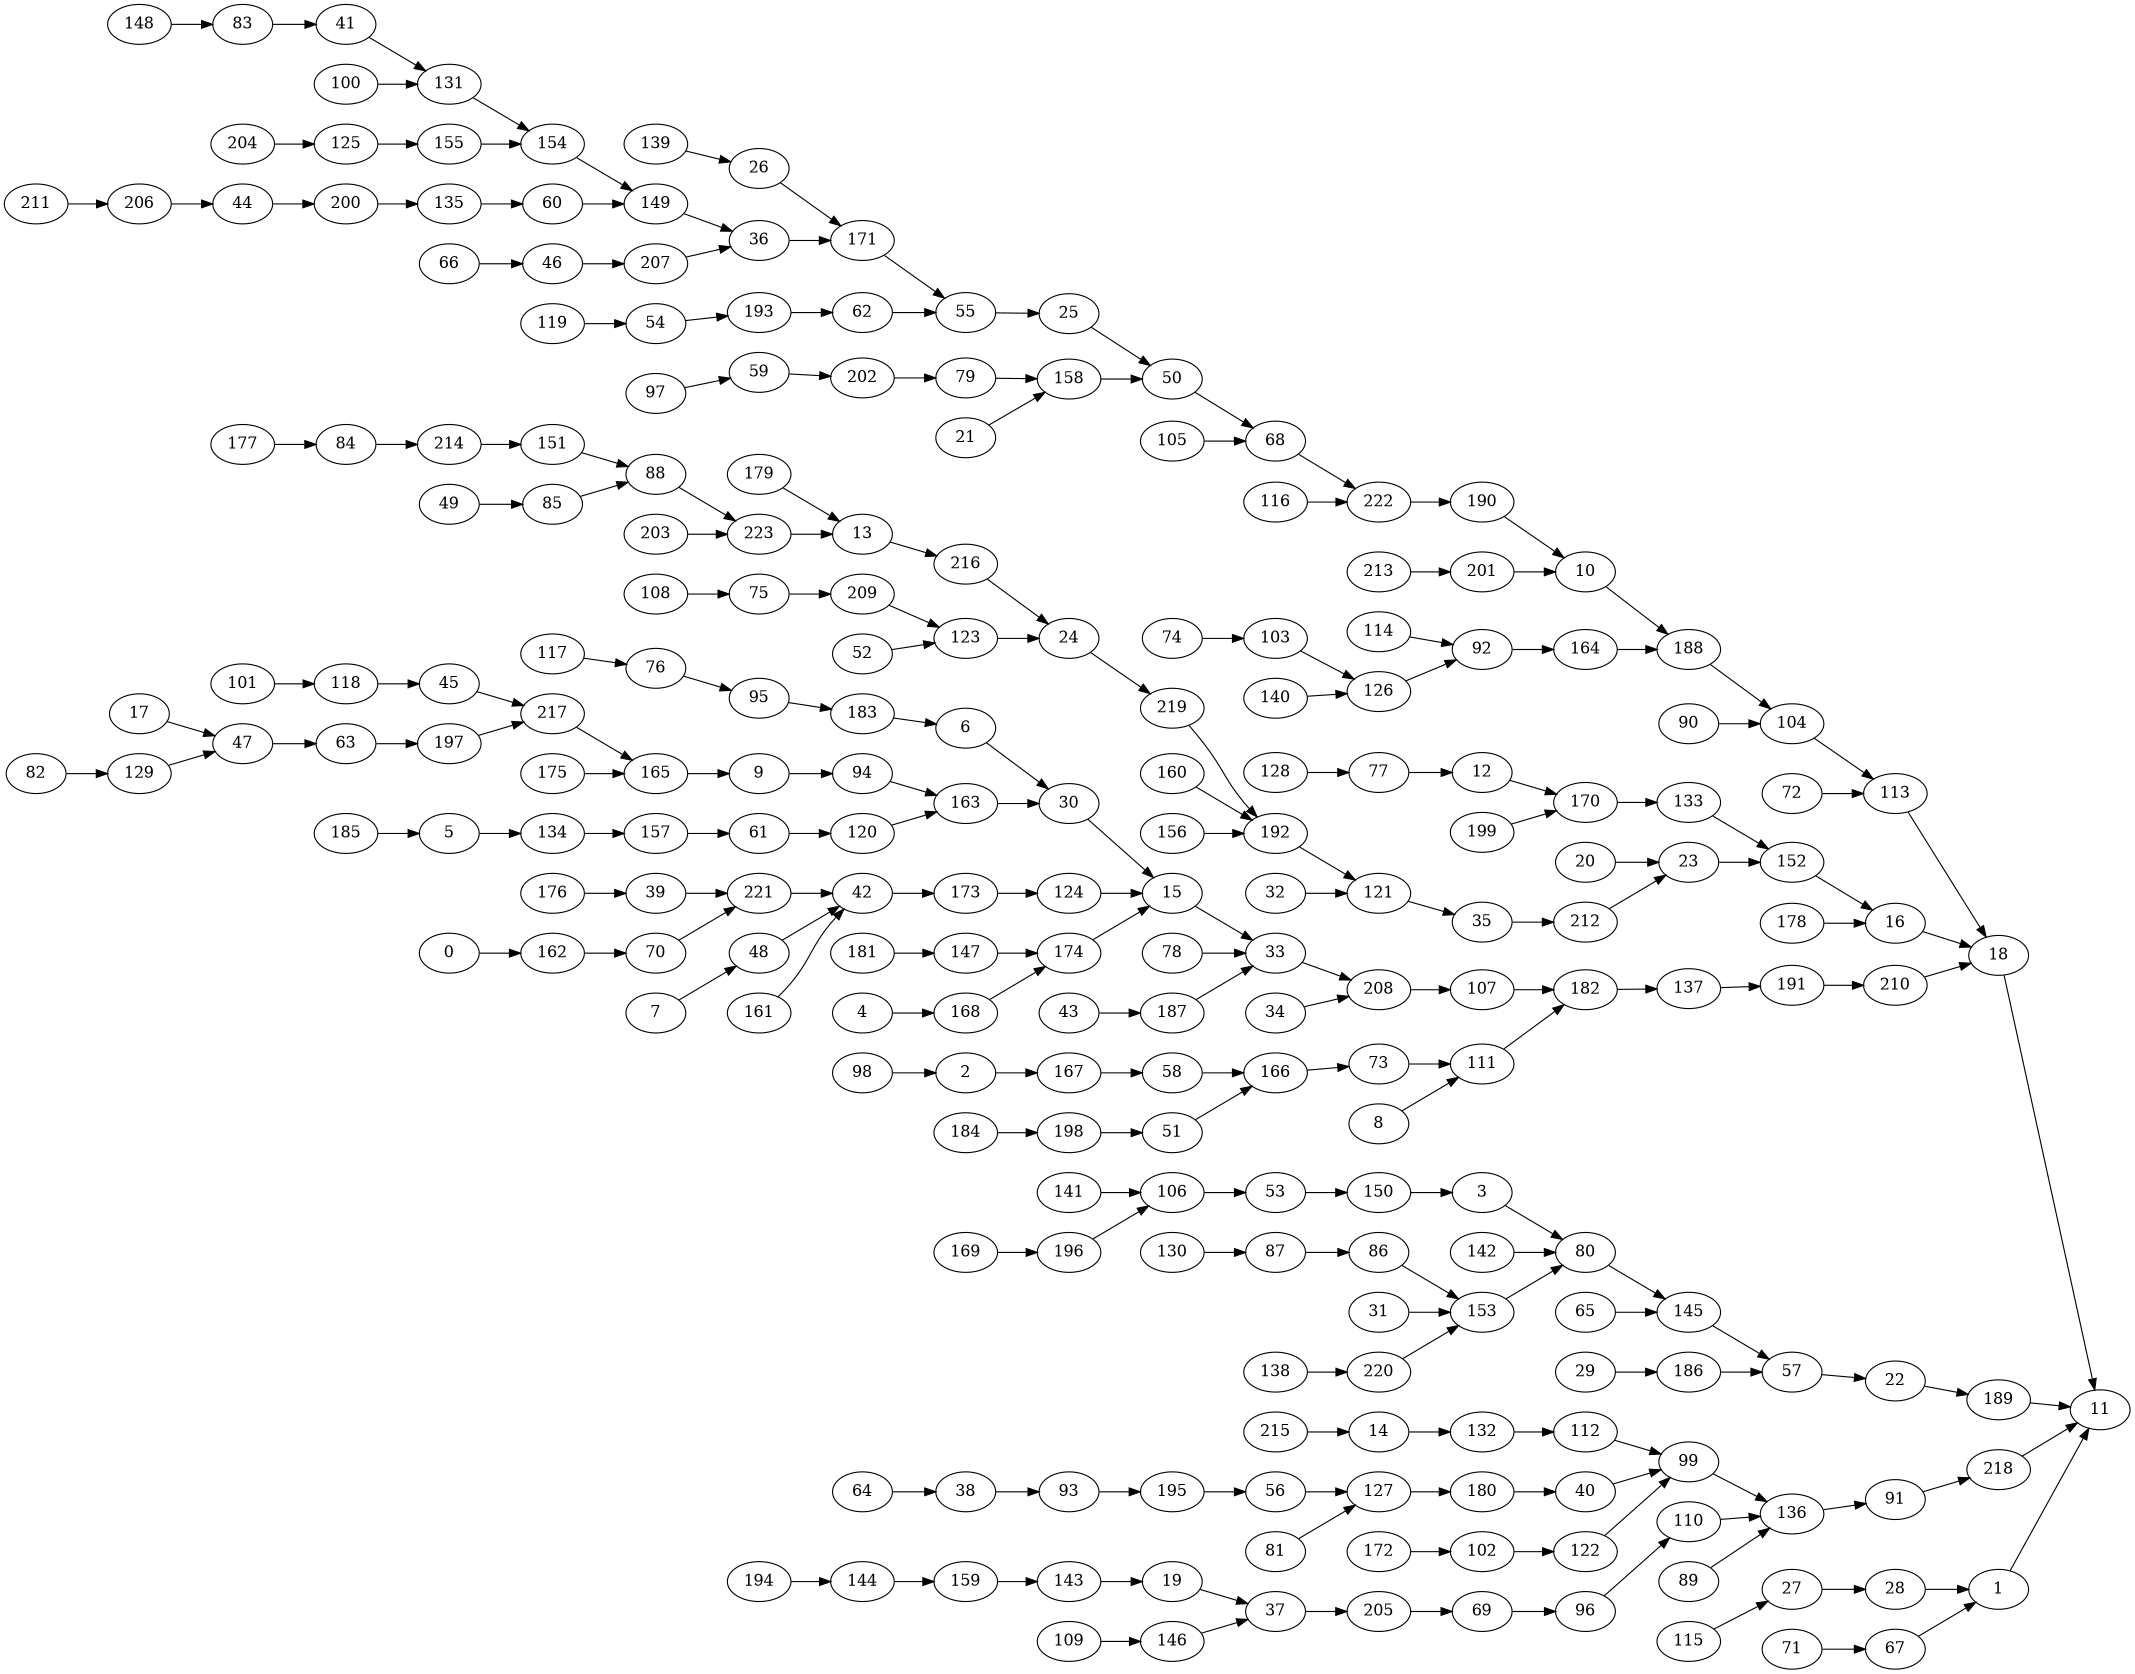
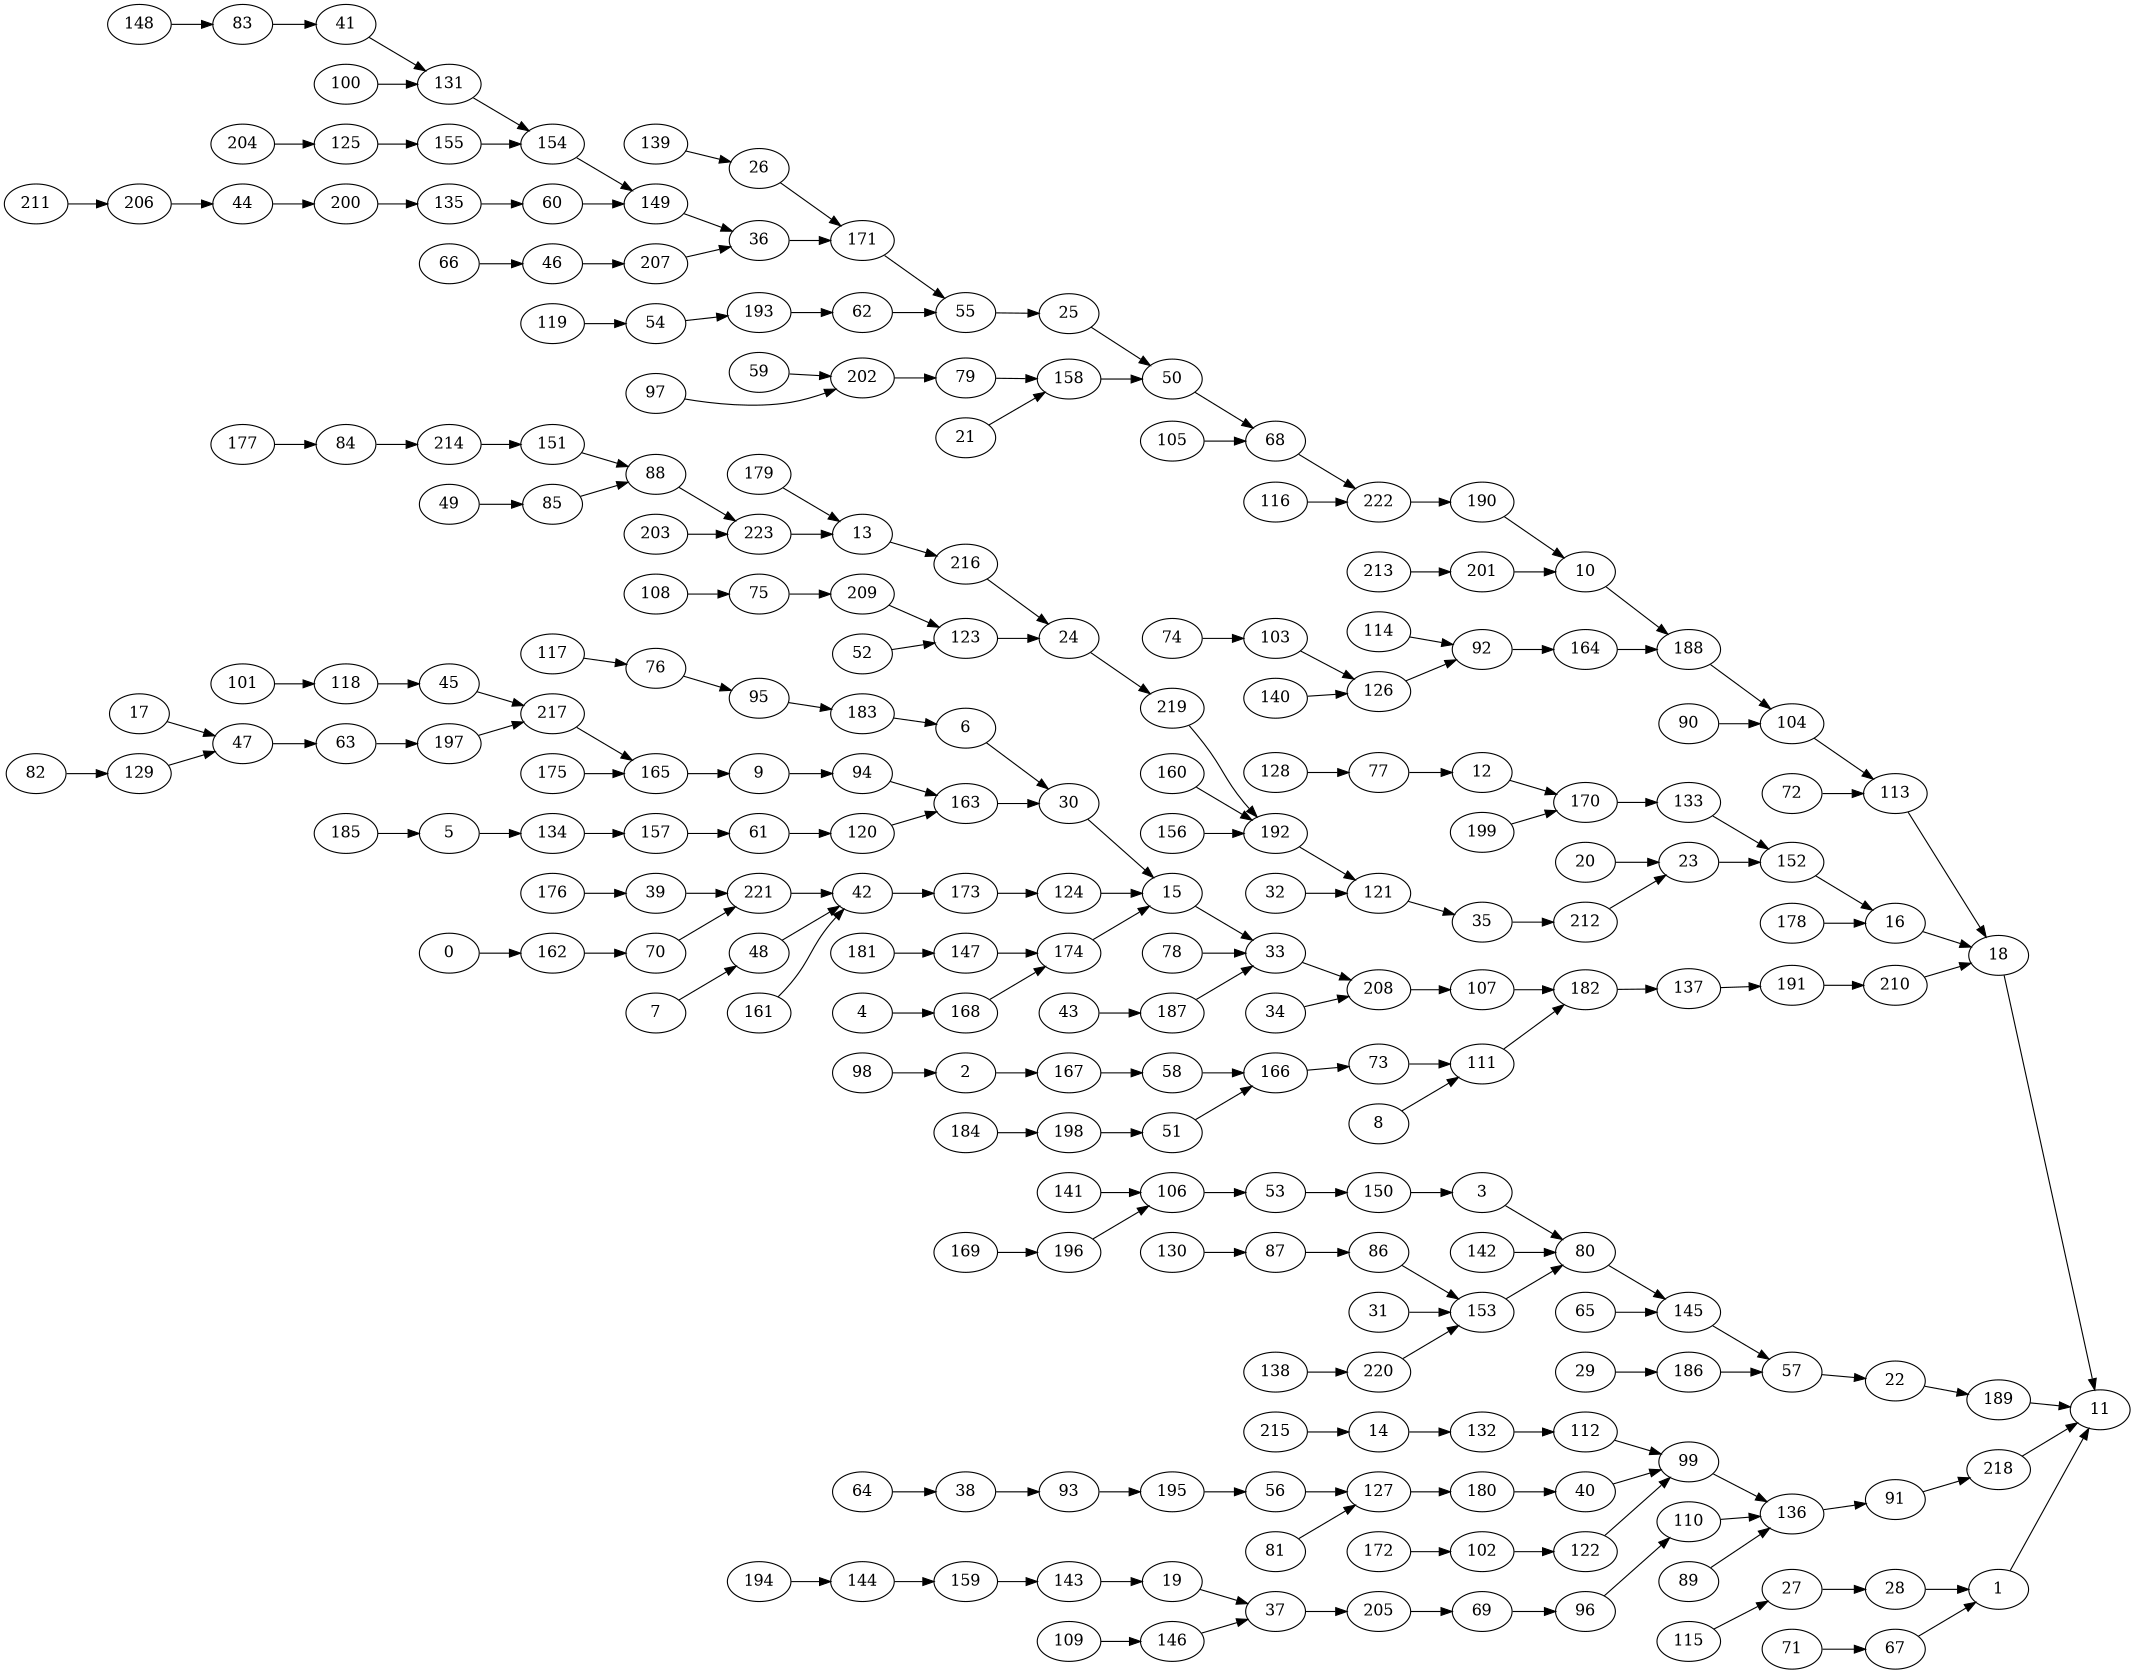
(702, 384) -> (756, 405)
